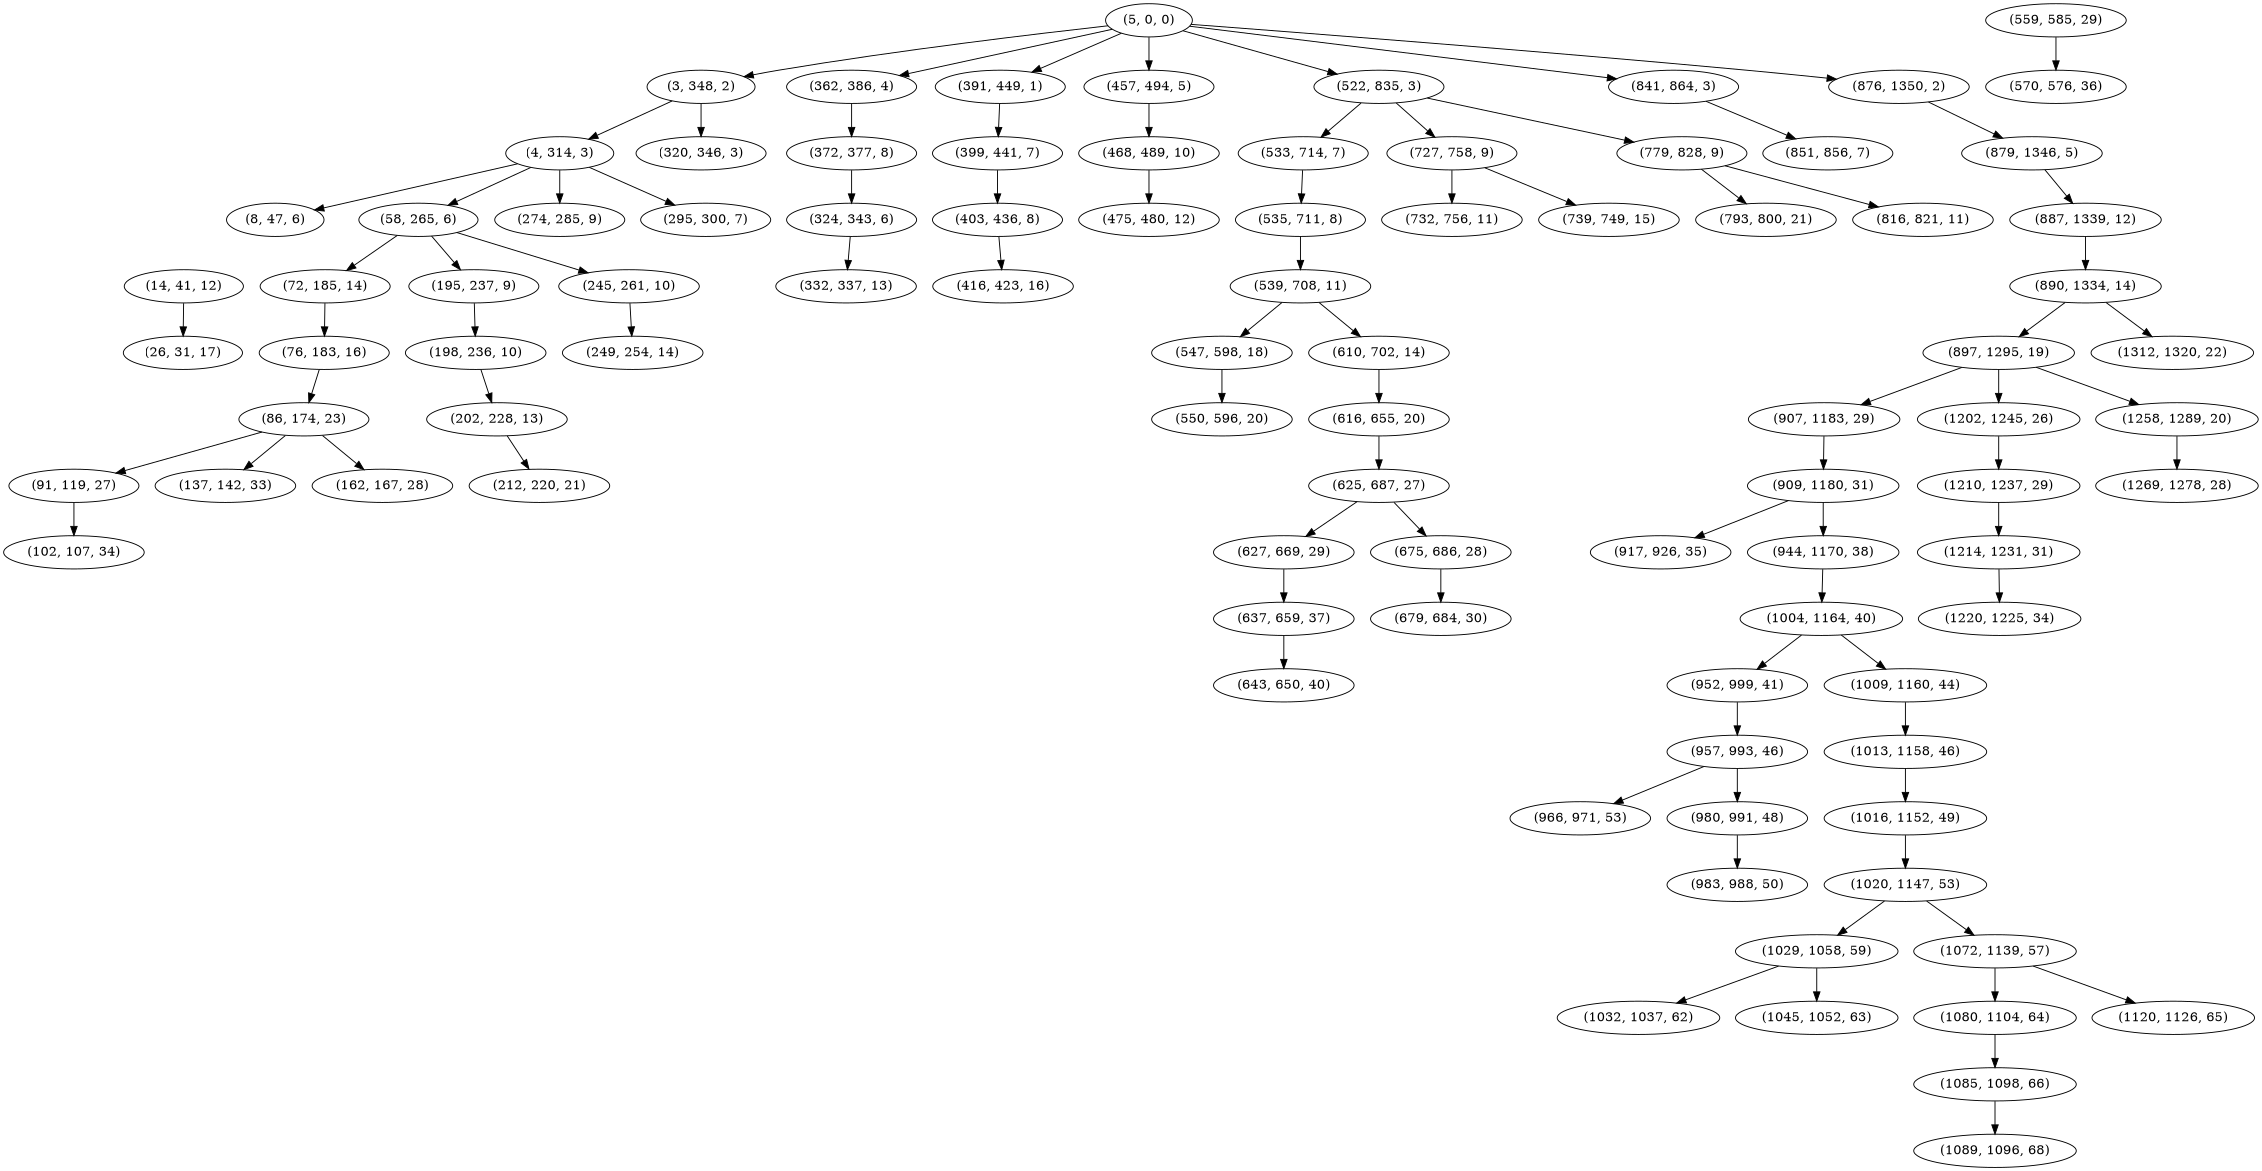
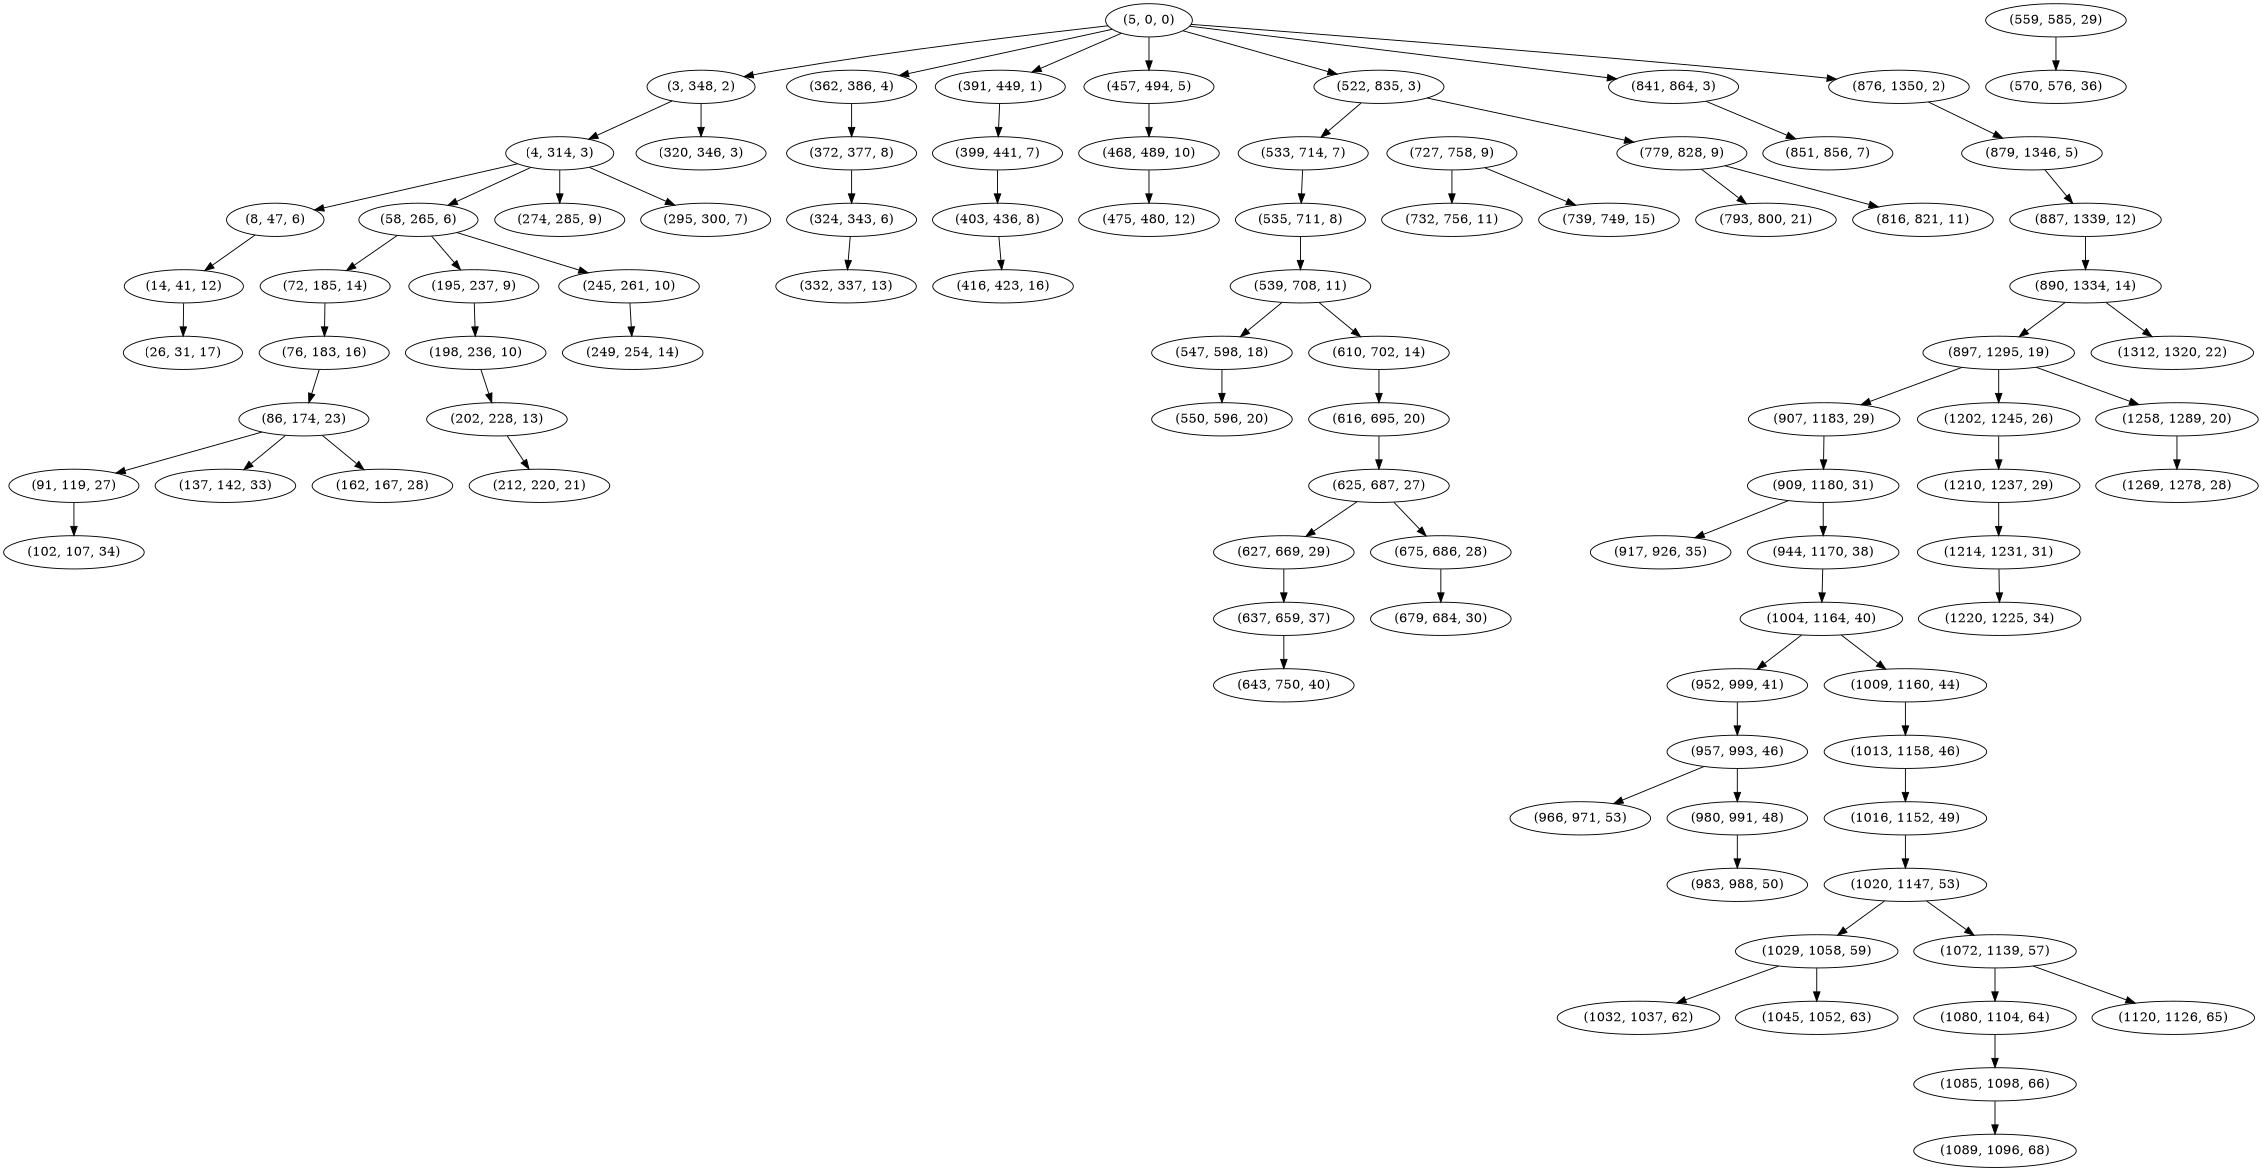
(1412, 117) -> none
none -> (234, 250)
(1379, 419) -> (1379, 419)
(1284, 685) -> (1284, 685)
